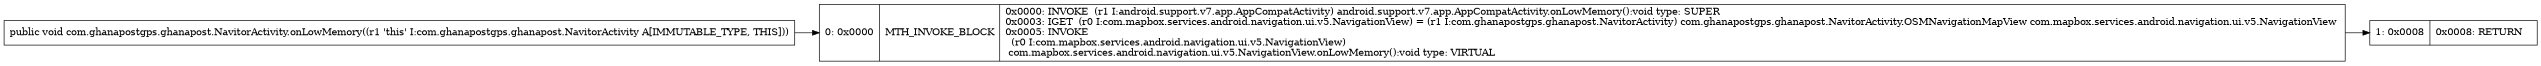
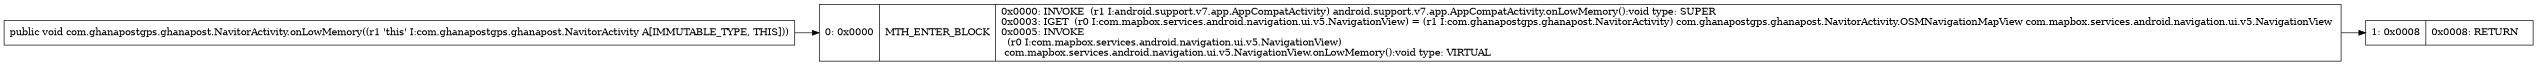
(940, 32) -> (938, 32)
